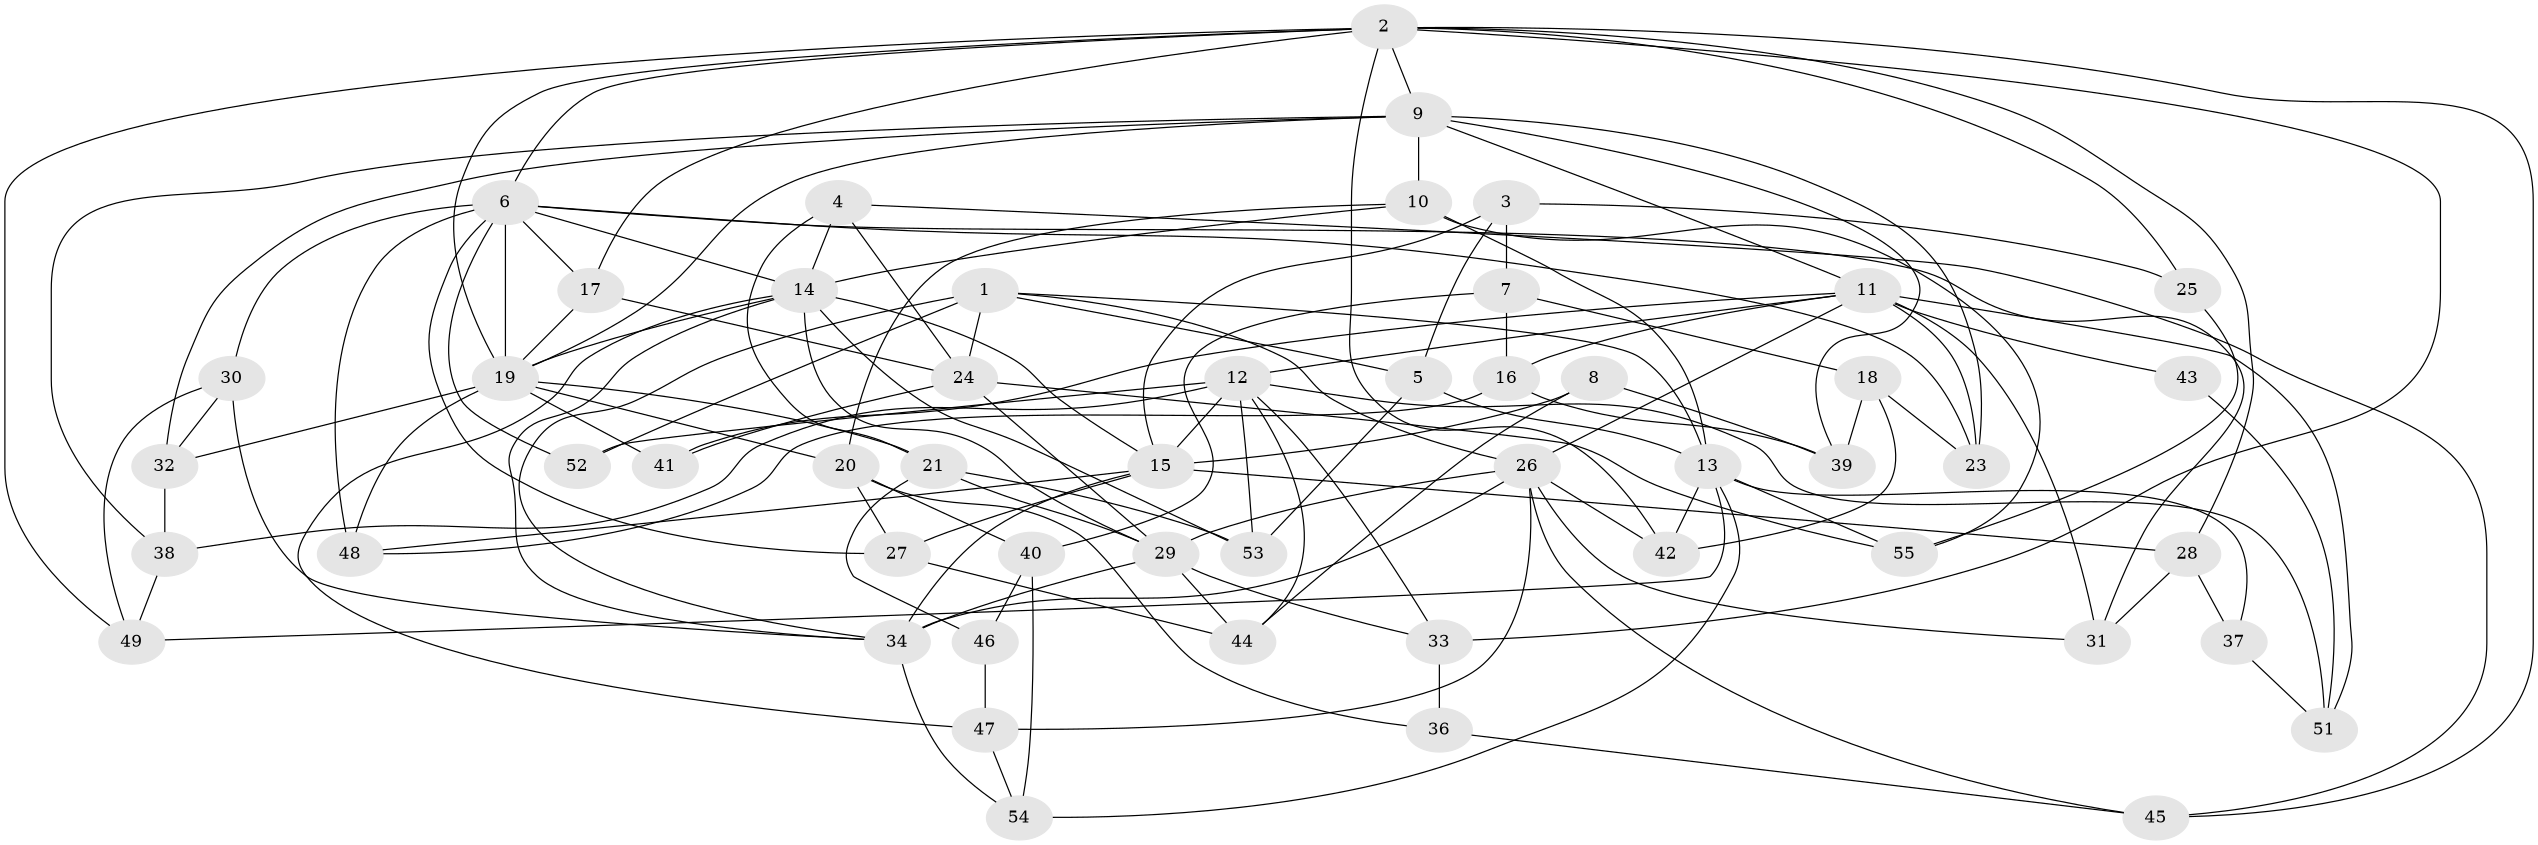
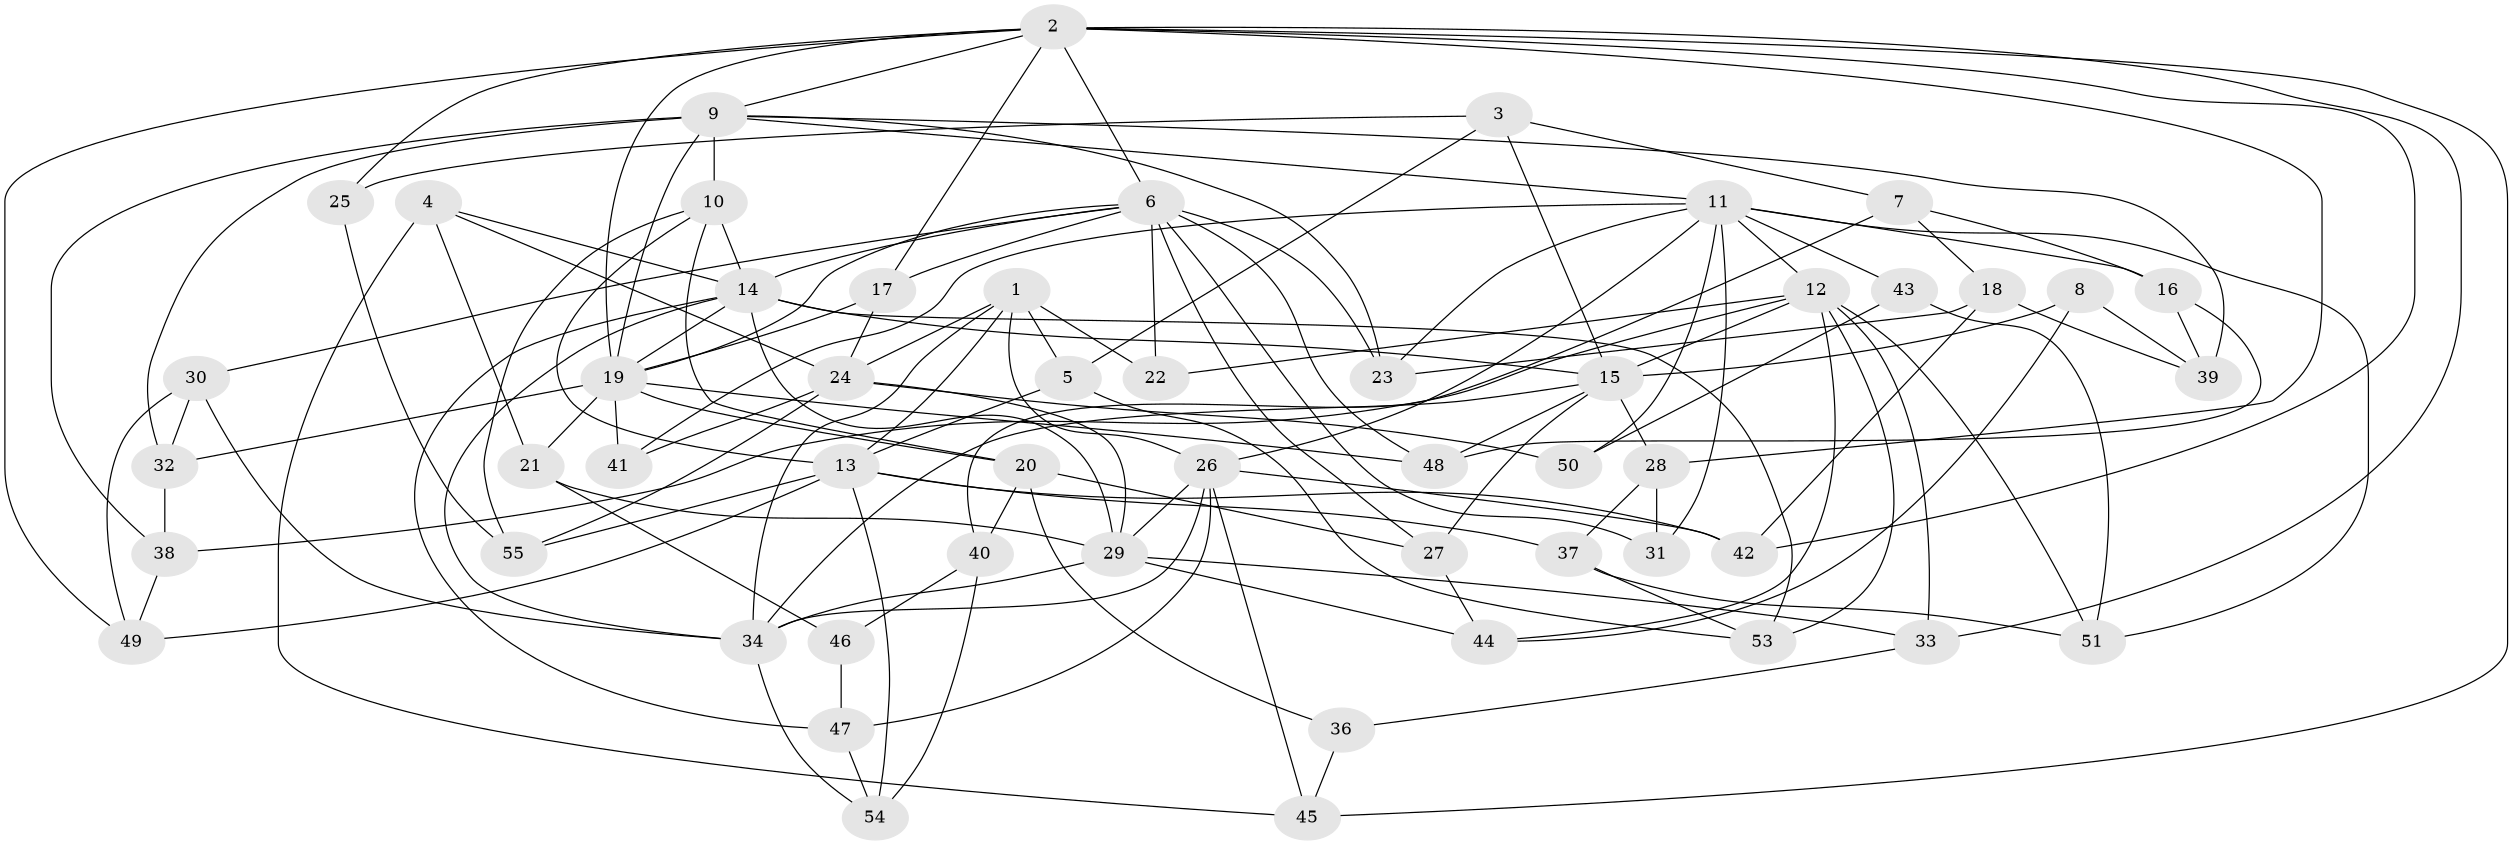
(577, 466) -> (1156, 378)
none -> (1569, 466)
(1086, 497) -> (1665, 599)
(1808, 618) -> none
